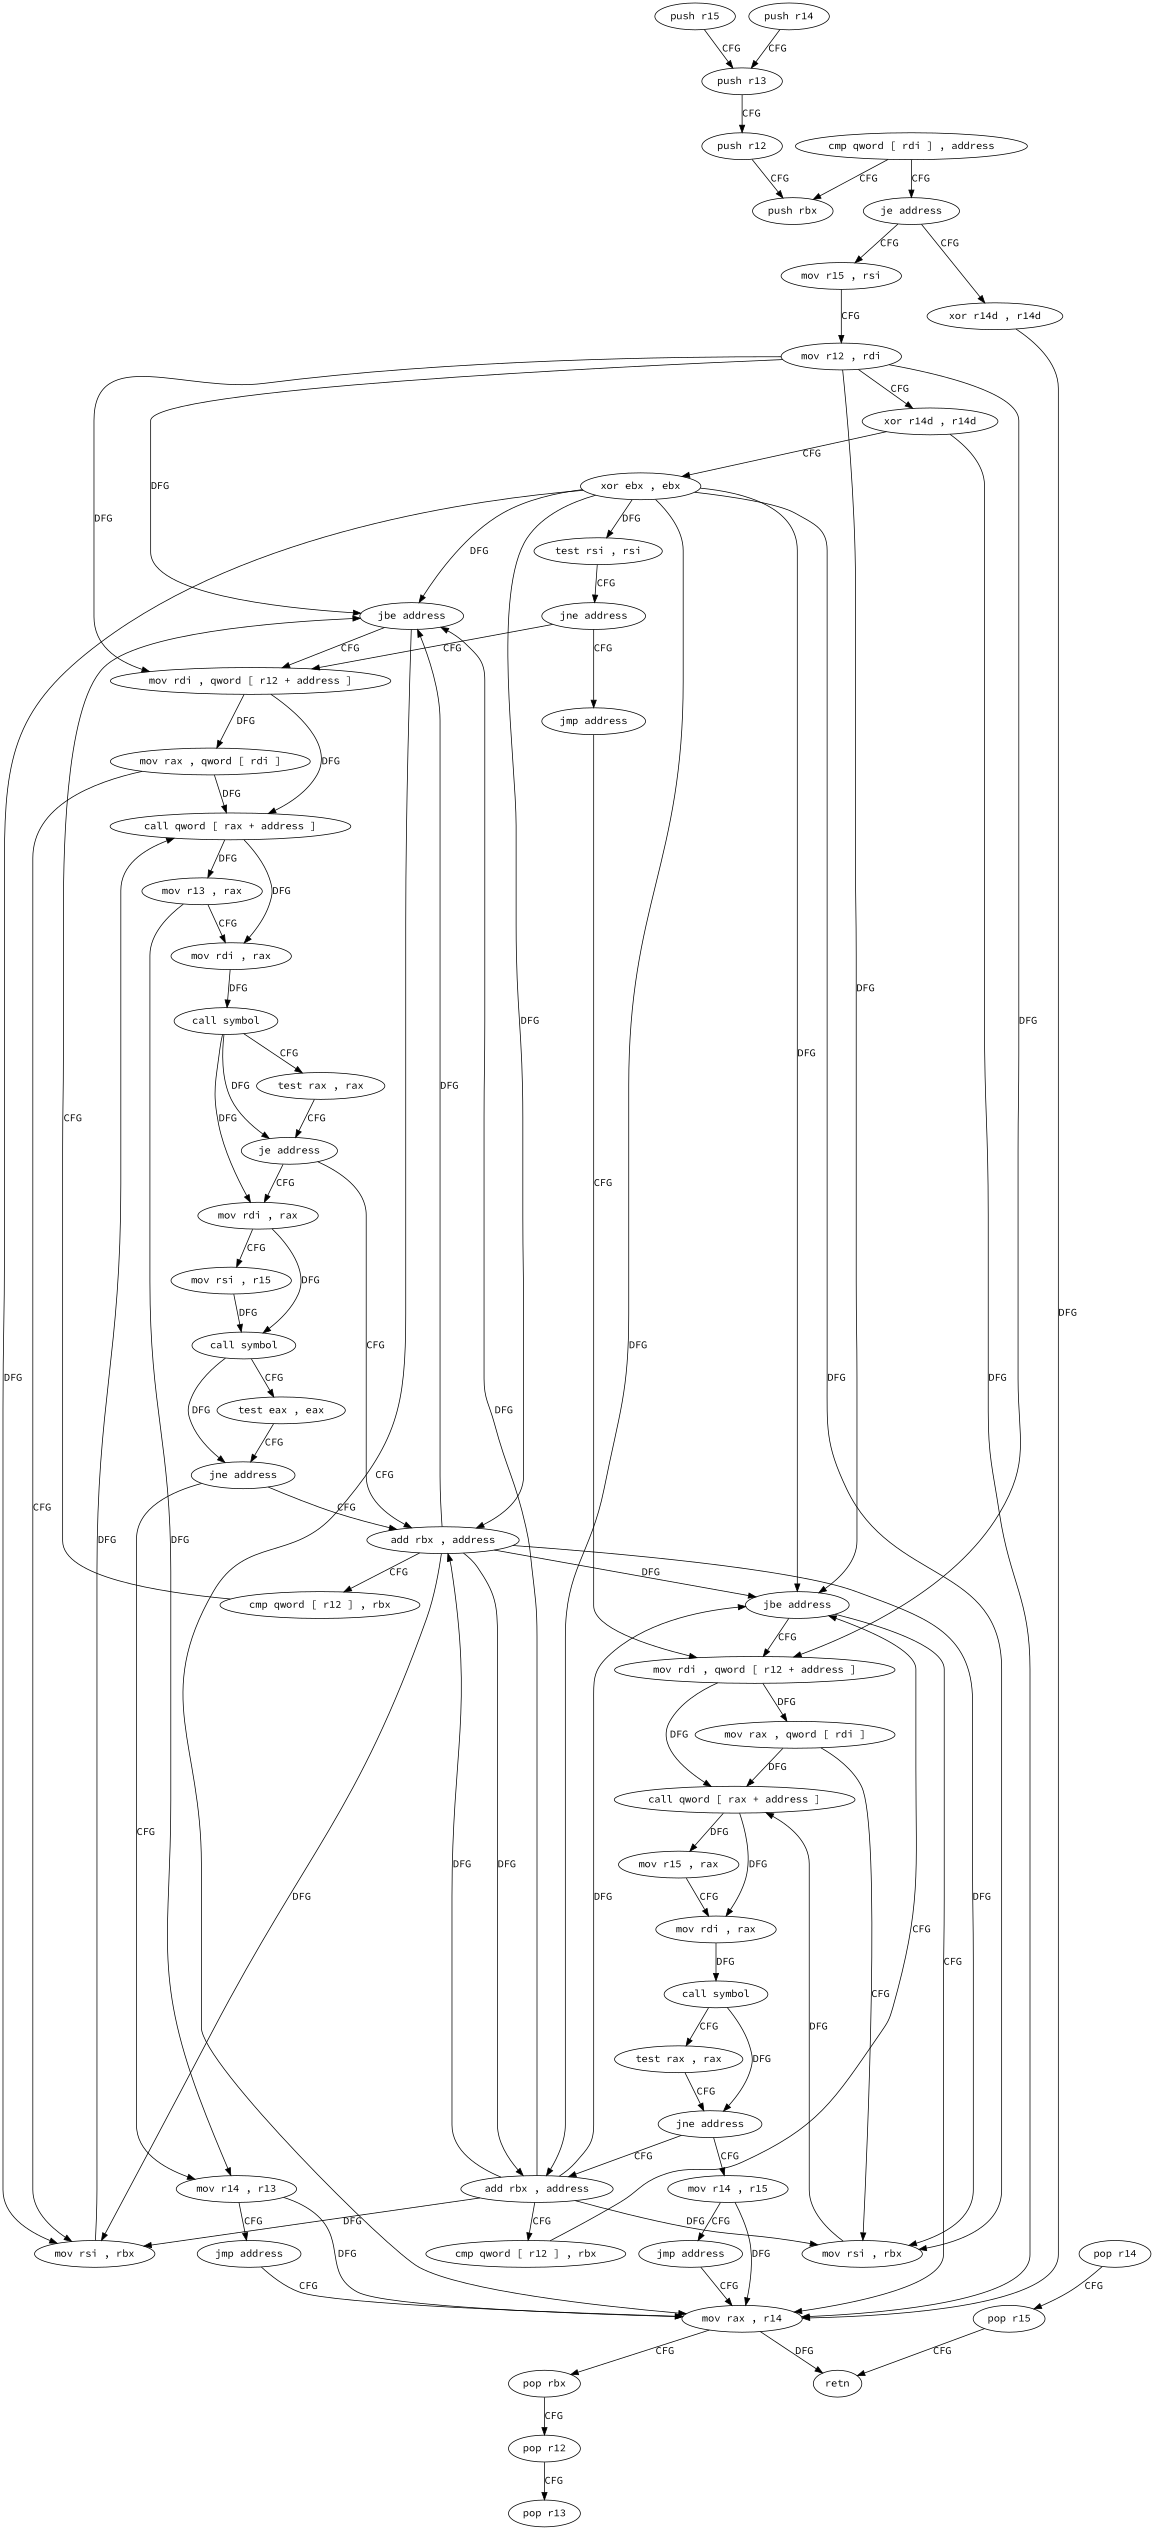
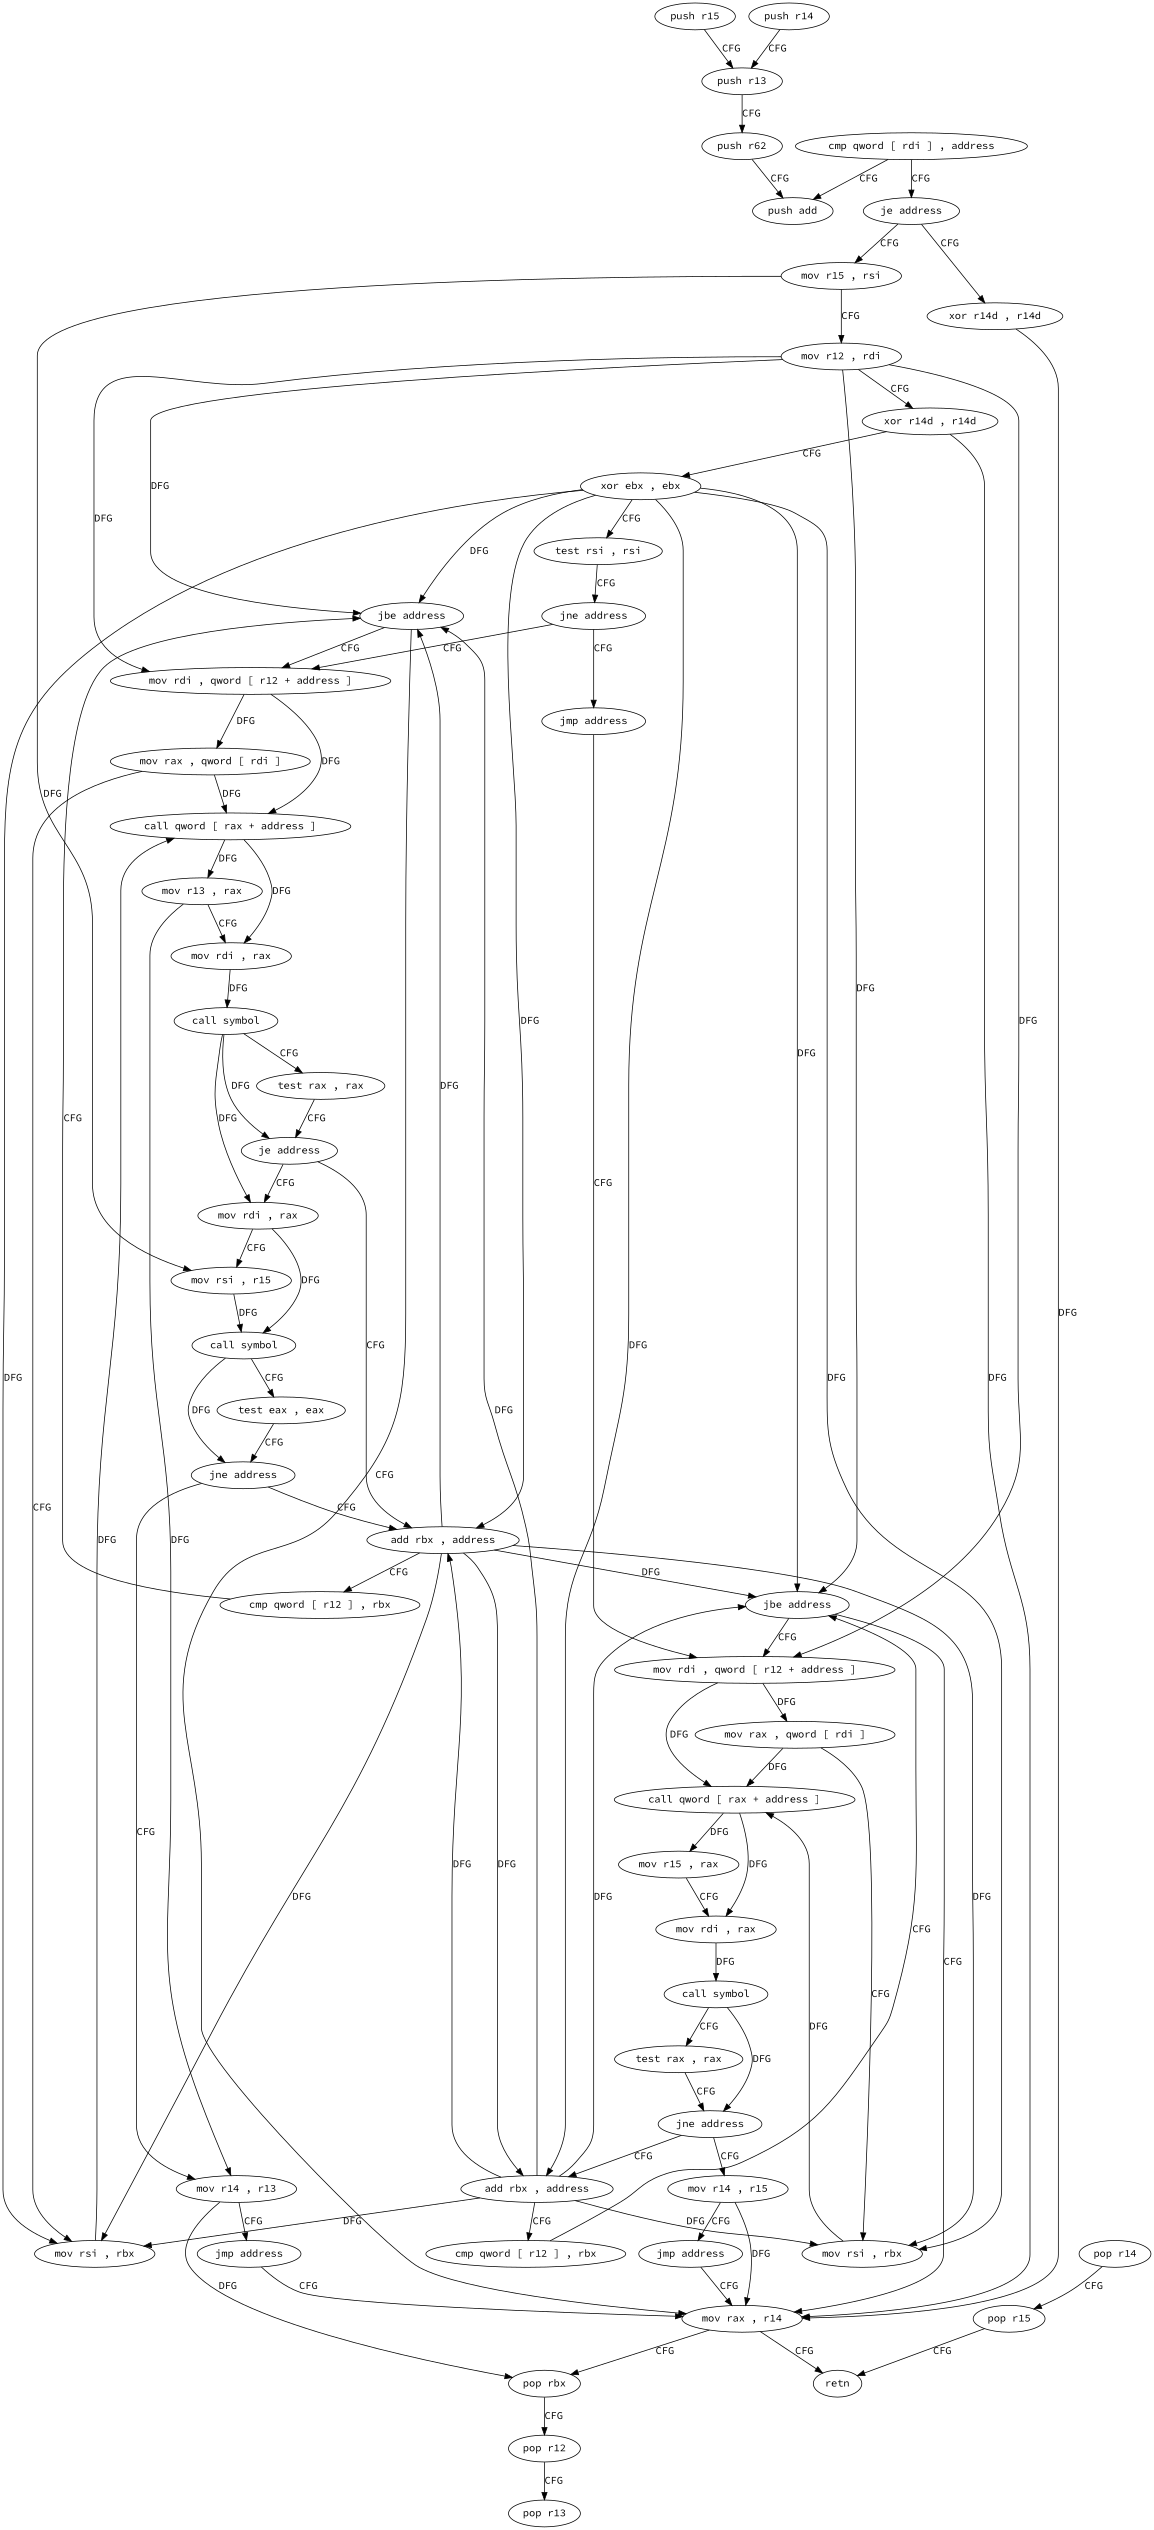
(742, 146) -> (742, 146)
(793, 211) -> (793, 211)
none -> (37, 463)
(631, 519) -> (631, 519)
(374, 2297) -> (303, 2327)
(804, 2351) -> (804, 2351)
